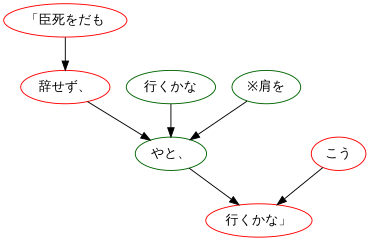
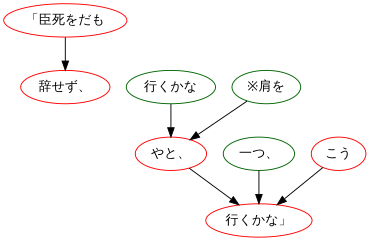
(115, 118) -> none
(171, 154) -> (171, 154)
none -> (259, 154)
